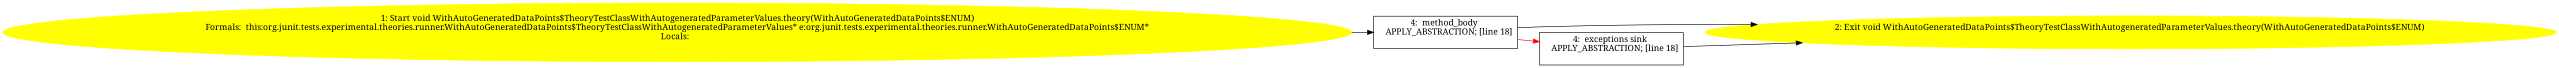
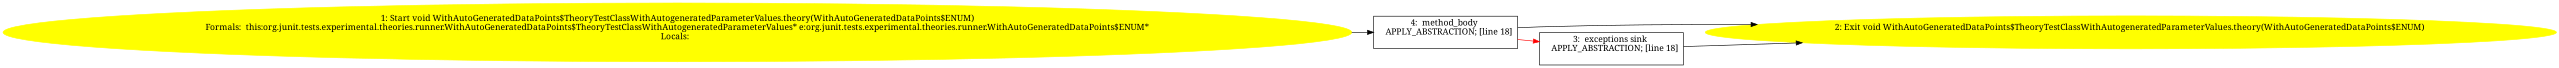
(1611, 49) -> (1611, 49)
